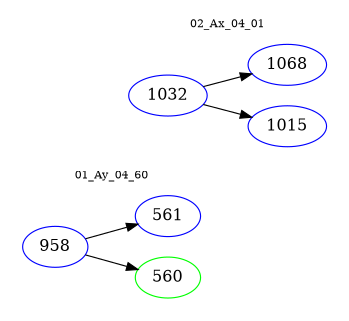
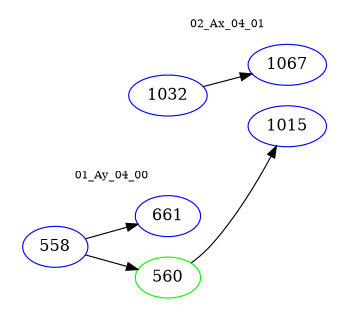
(287, 65) -> (287, 65)
(222, 109) -> (236, 213)
(112, 176) -> (112, 176)
(168, 216) -> (168, 216)
(55, 247) -> (55, 247)
